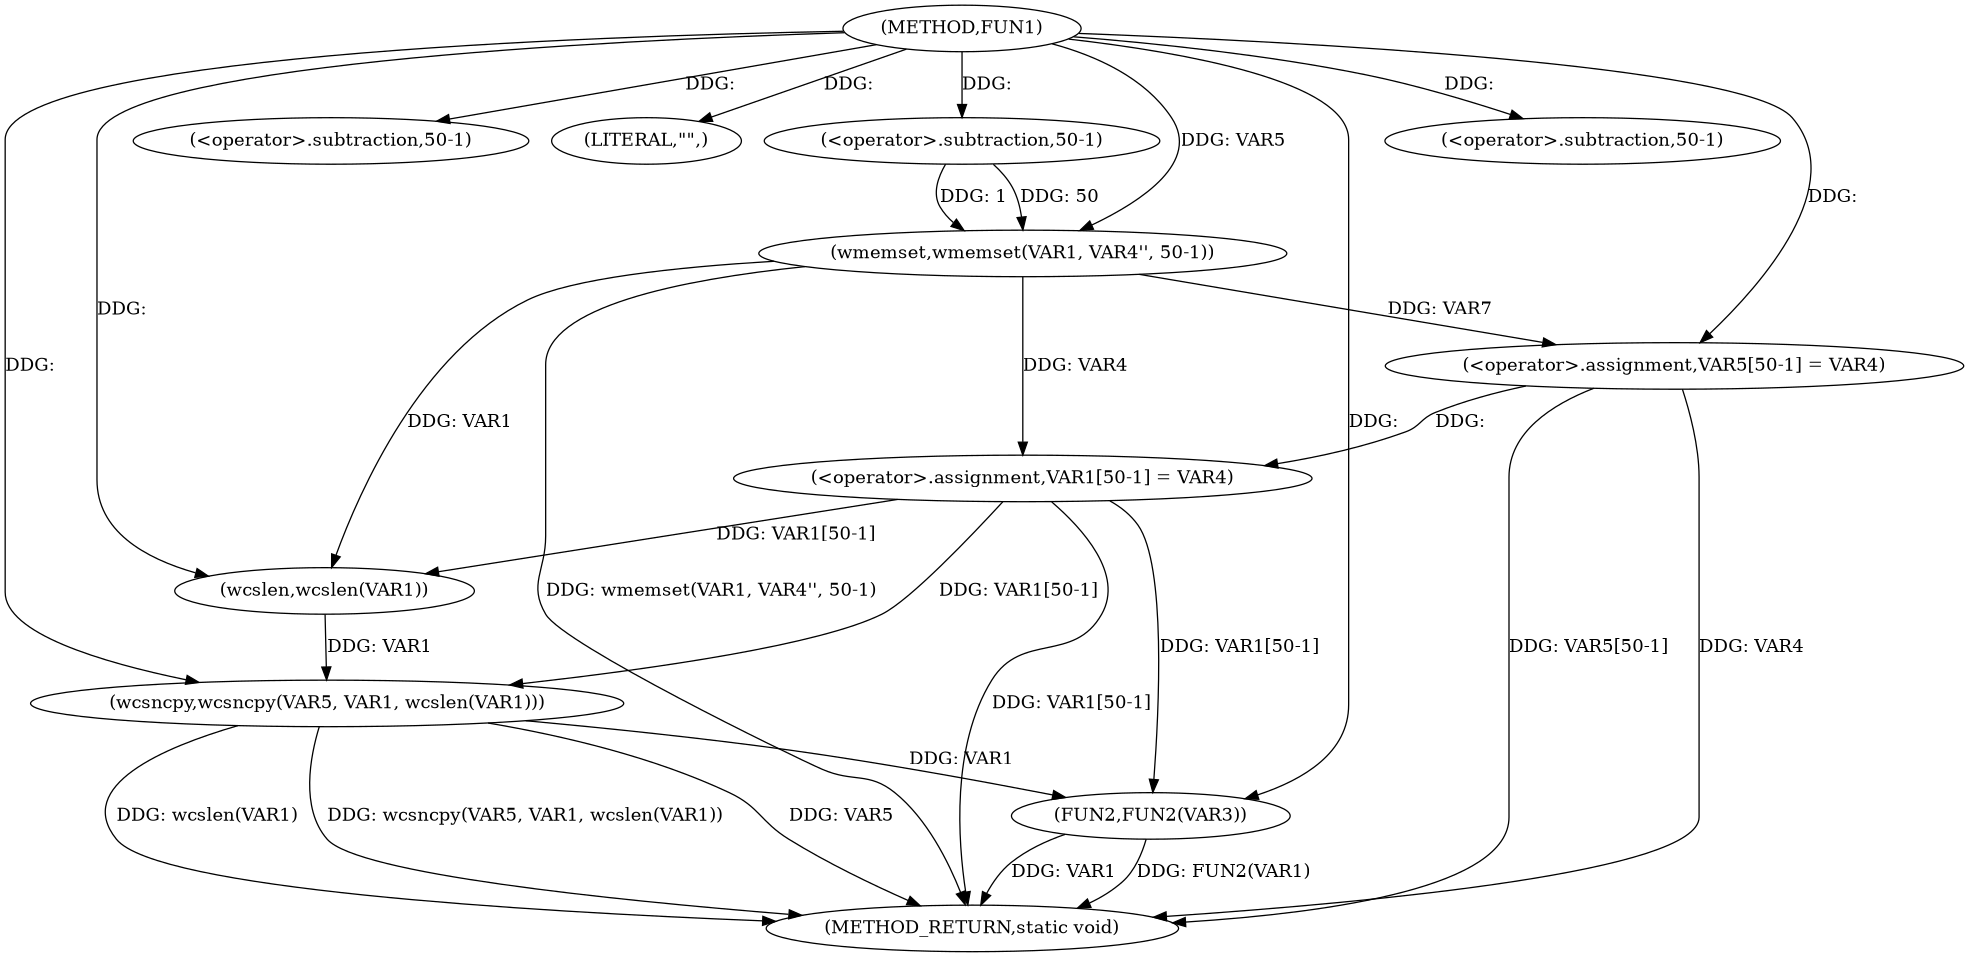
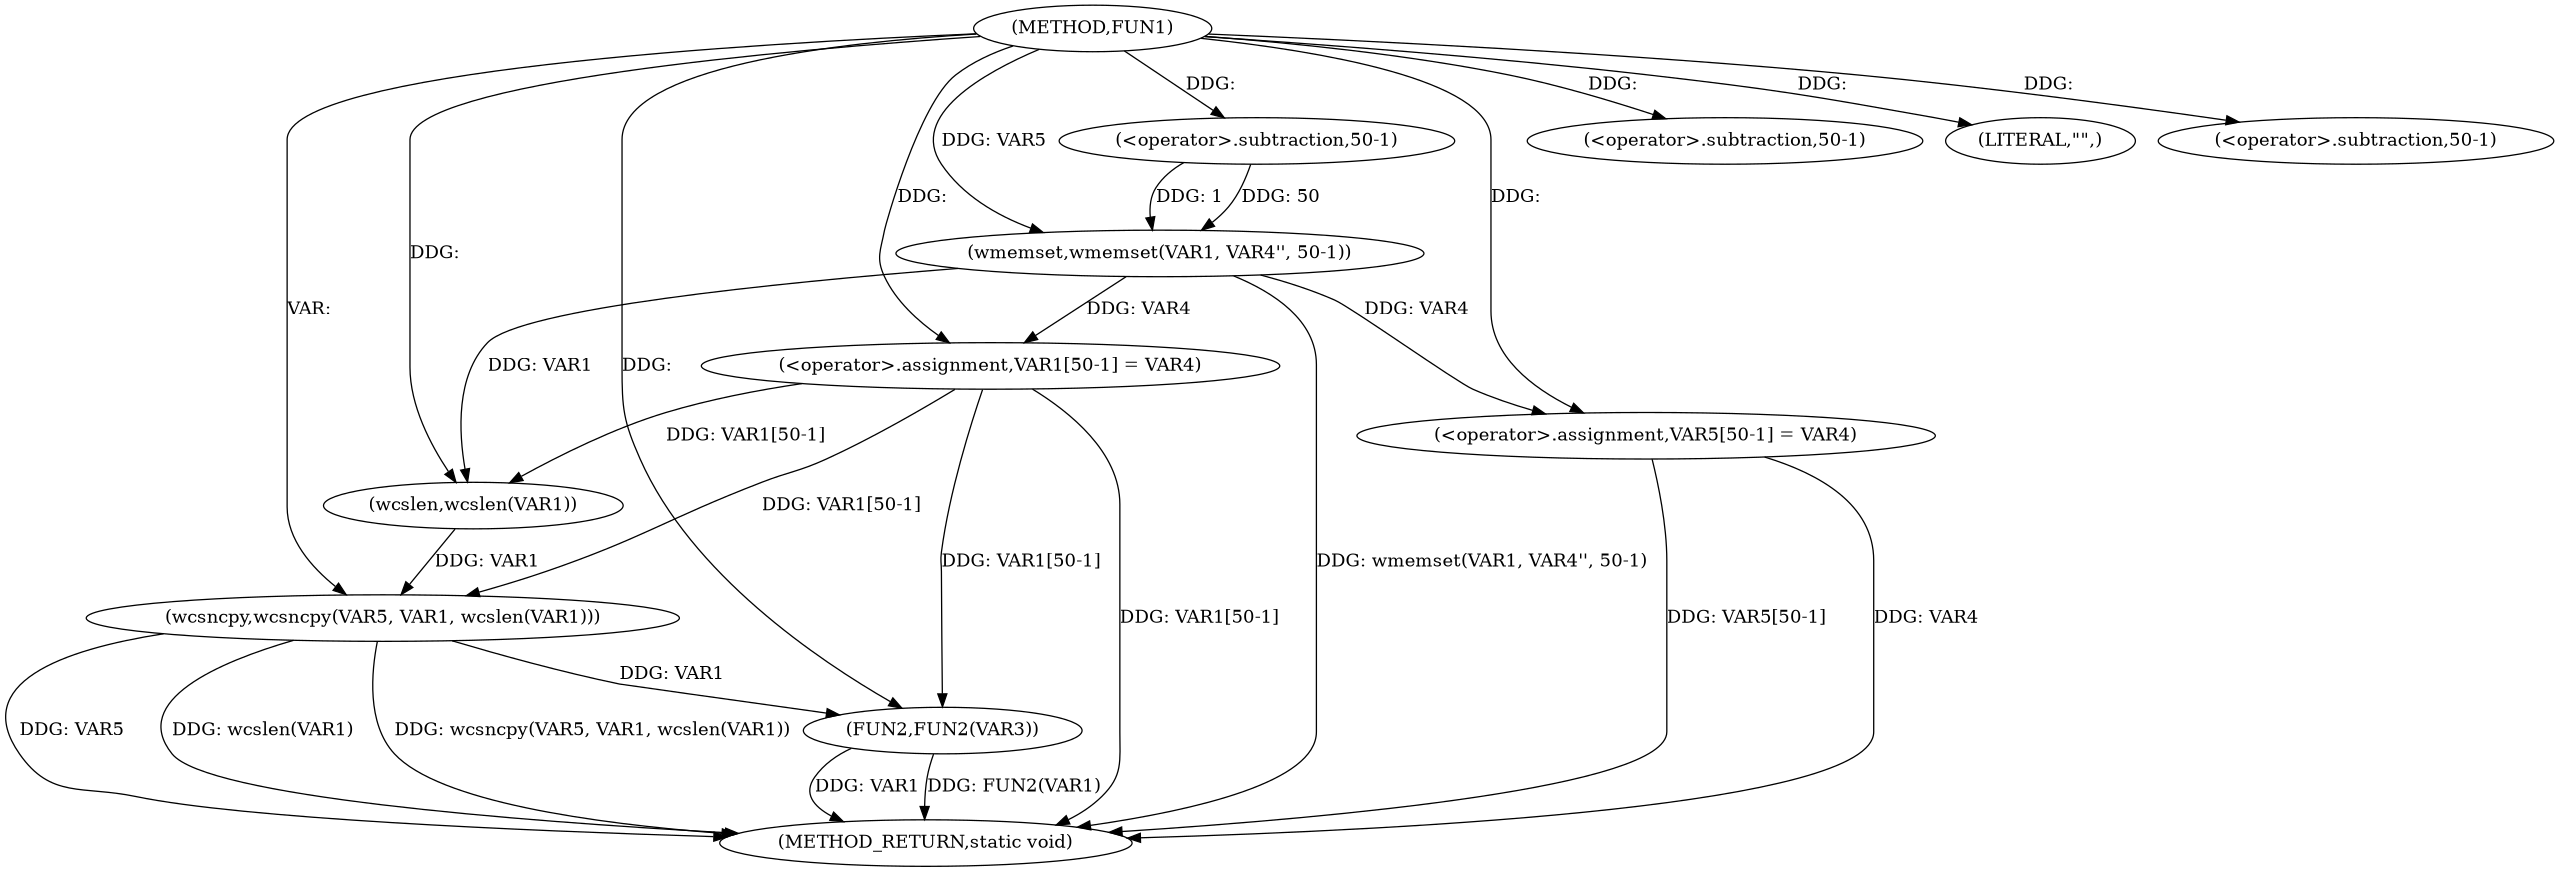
(1440, 310) -> (1417, 310)
(33, 366) -> (312, 310)
(1405, 432) -> (901, 178)
